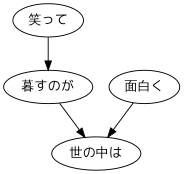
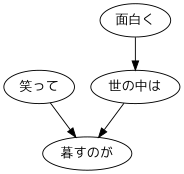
(69, 116) -> (114, 116)
